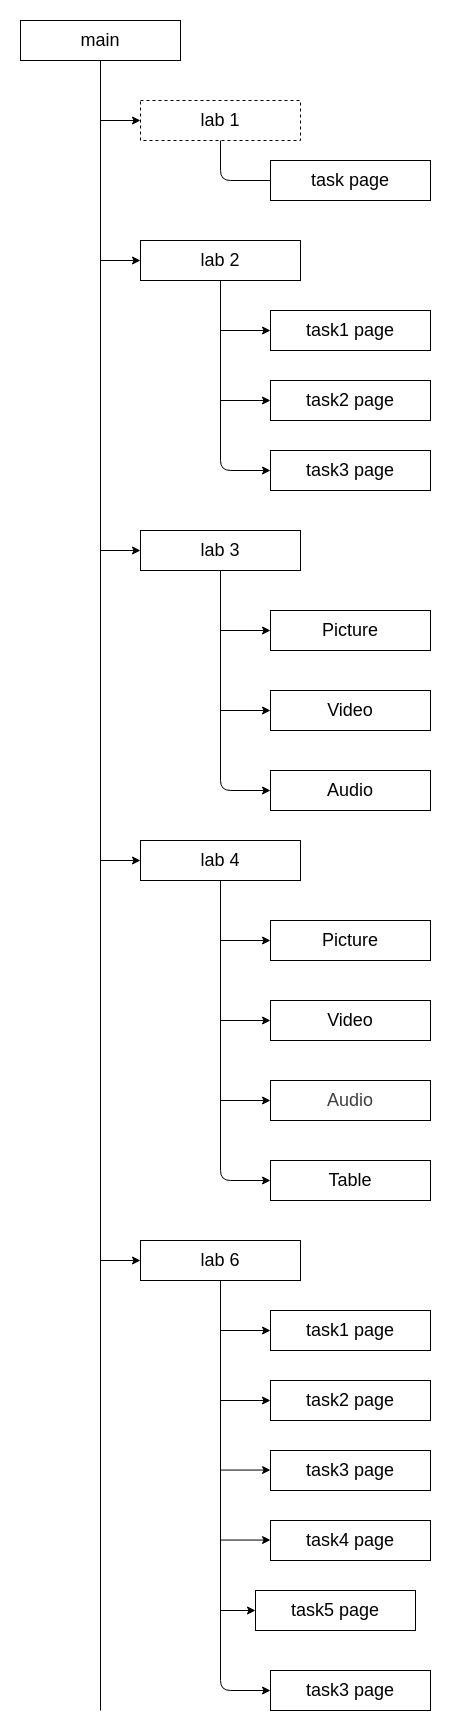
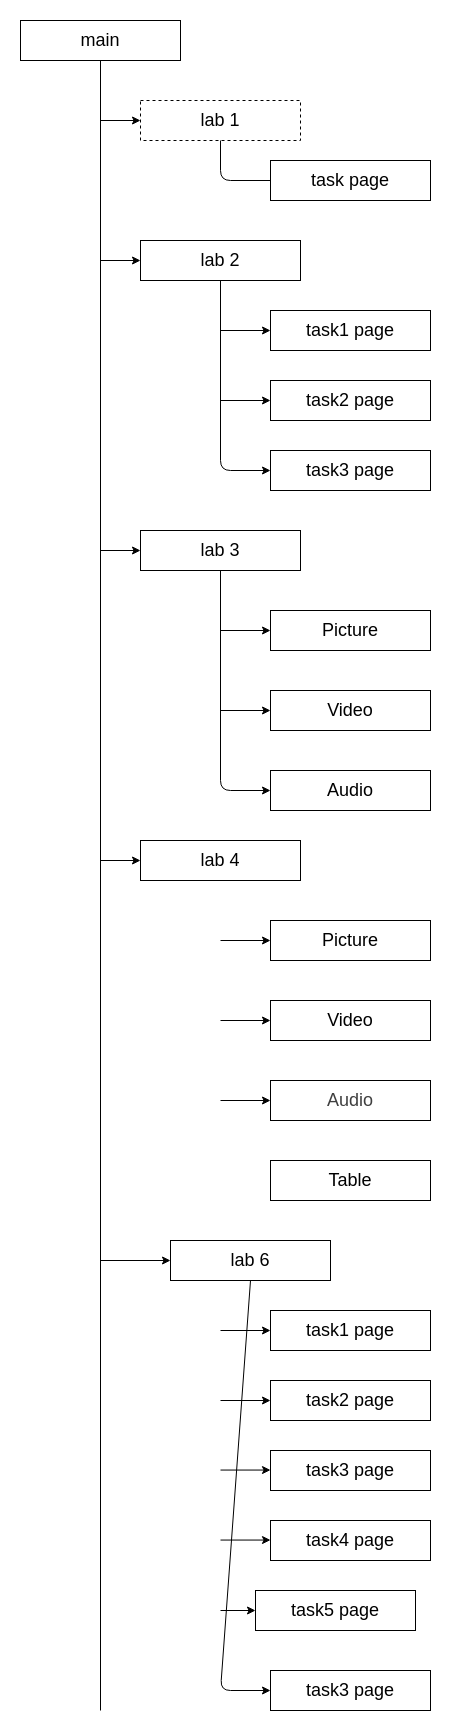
(221, 1047) -> none
(221, 1261) -> (251, 1261)
